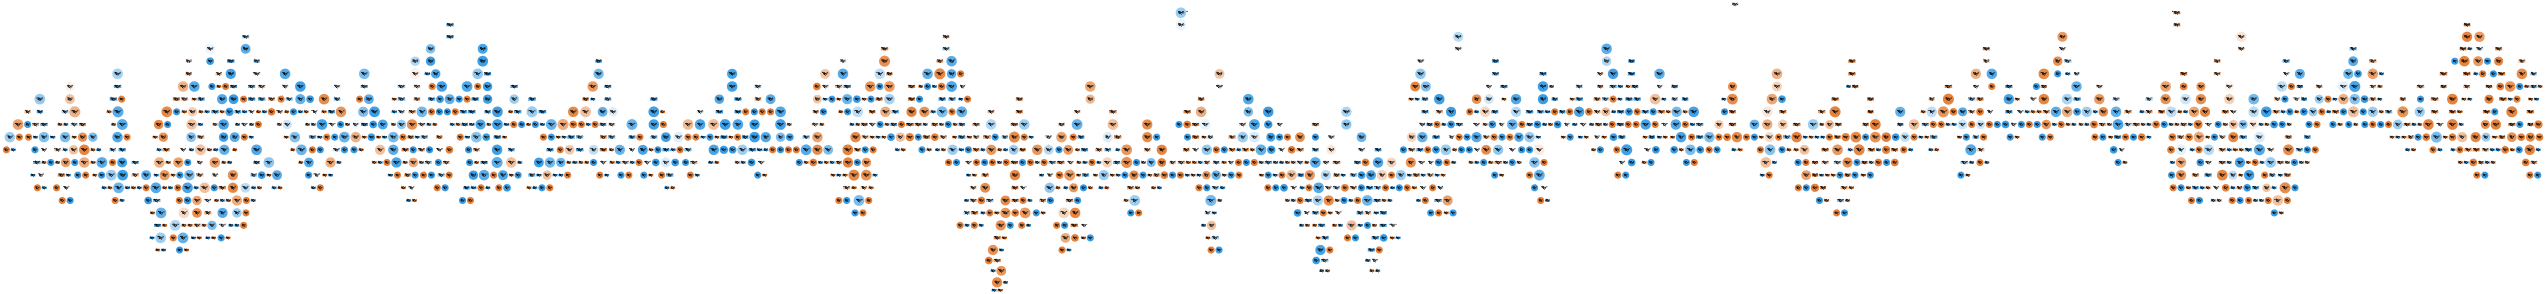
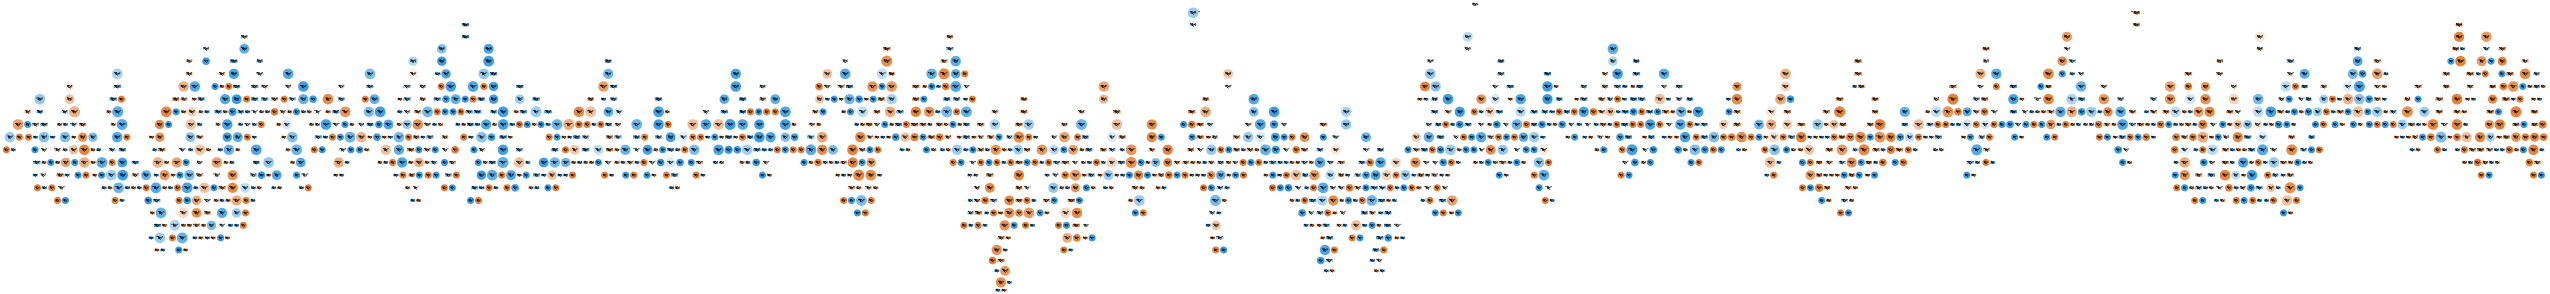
(688, 150) -> (694, 150)
